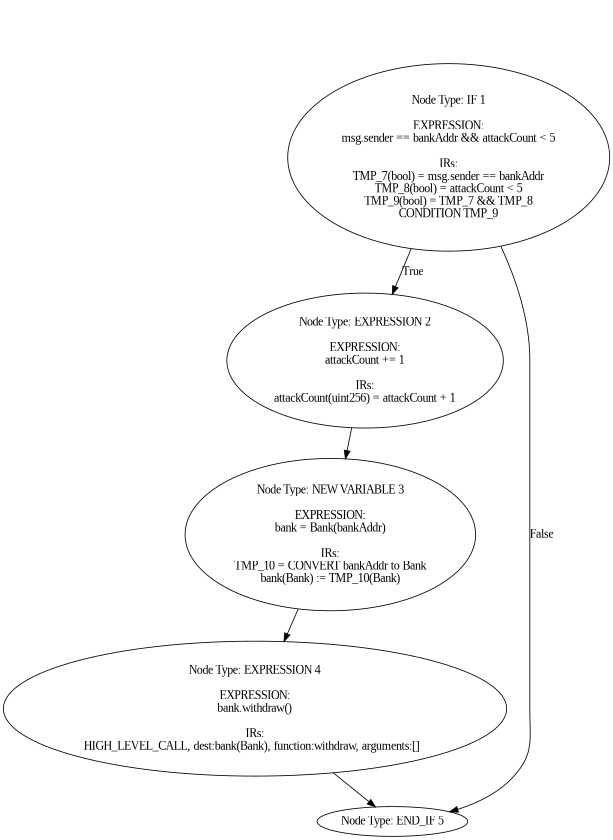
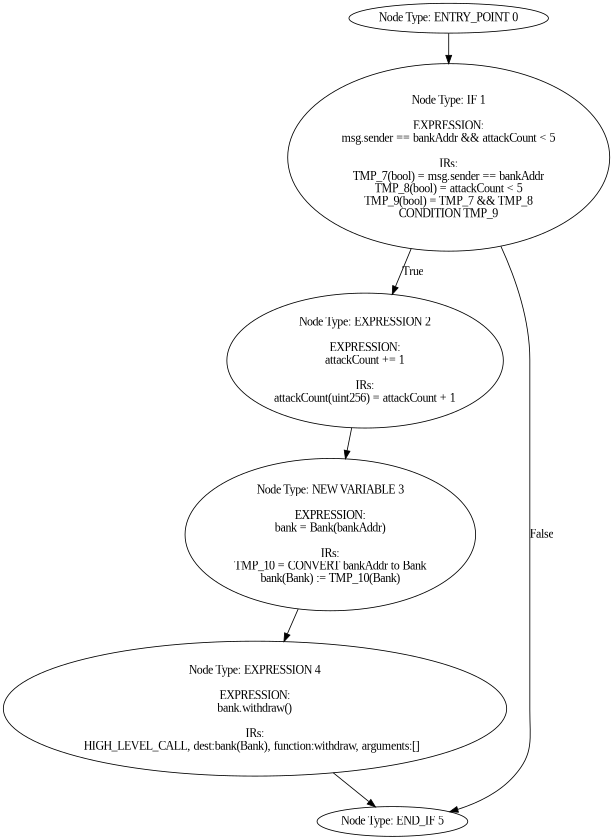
none -> (449, 18)
